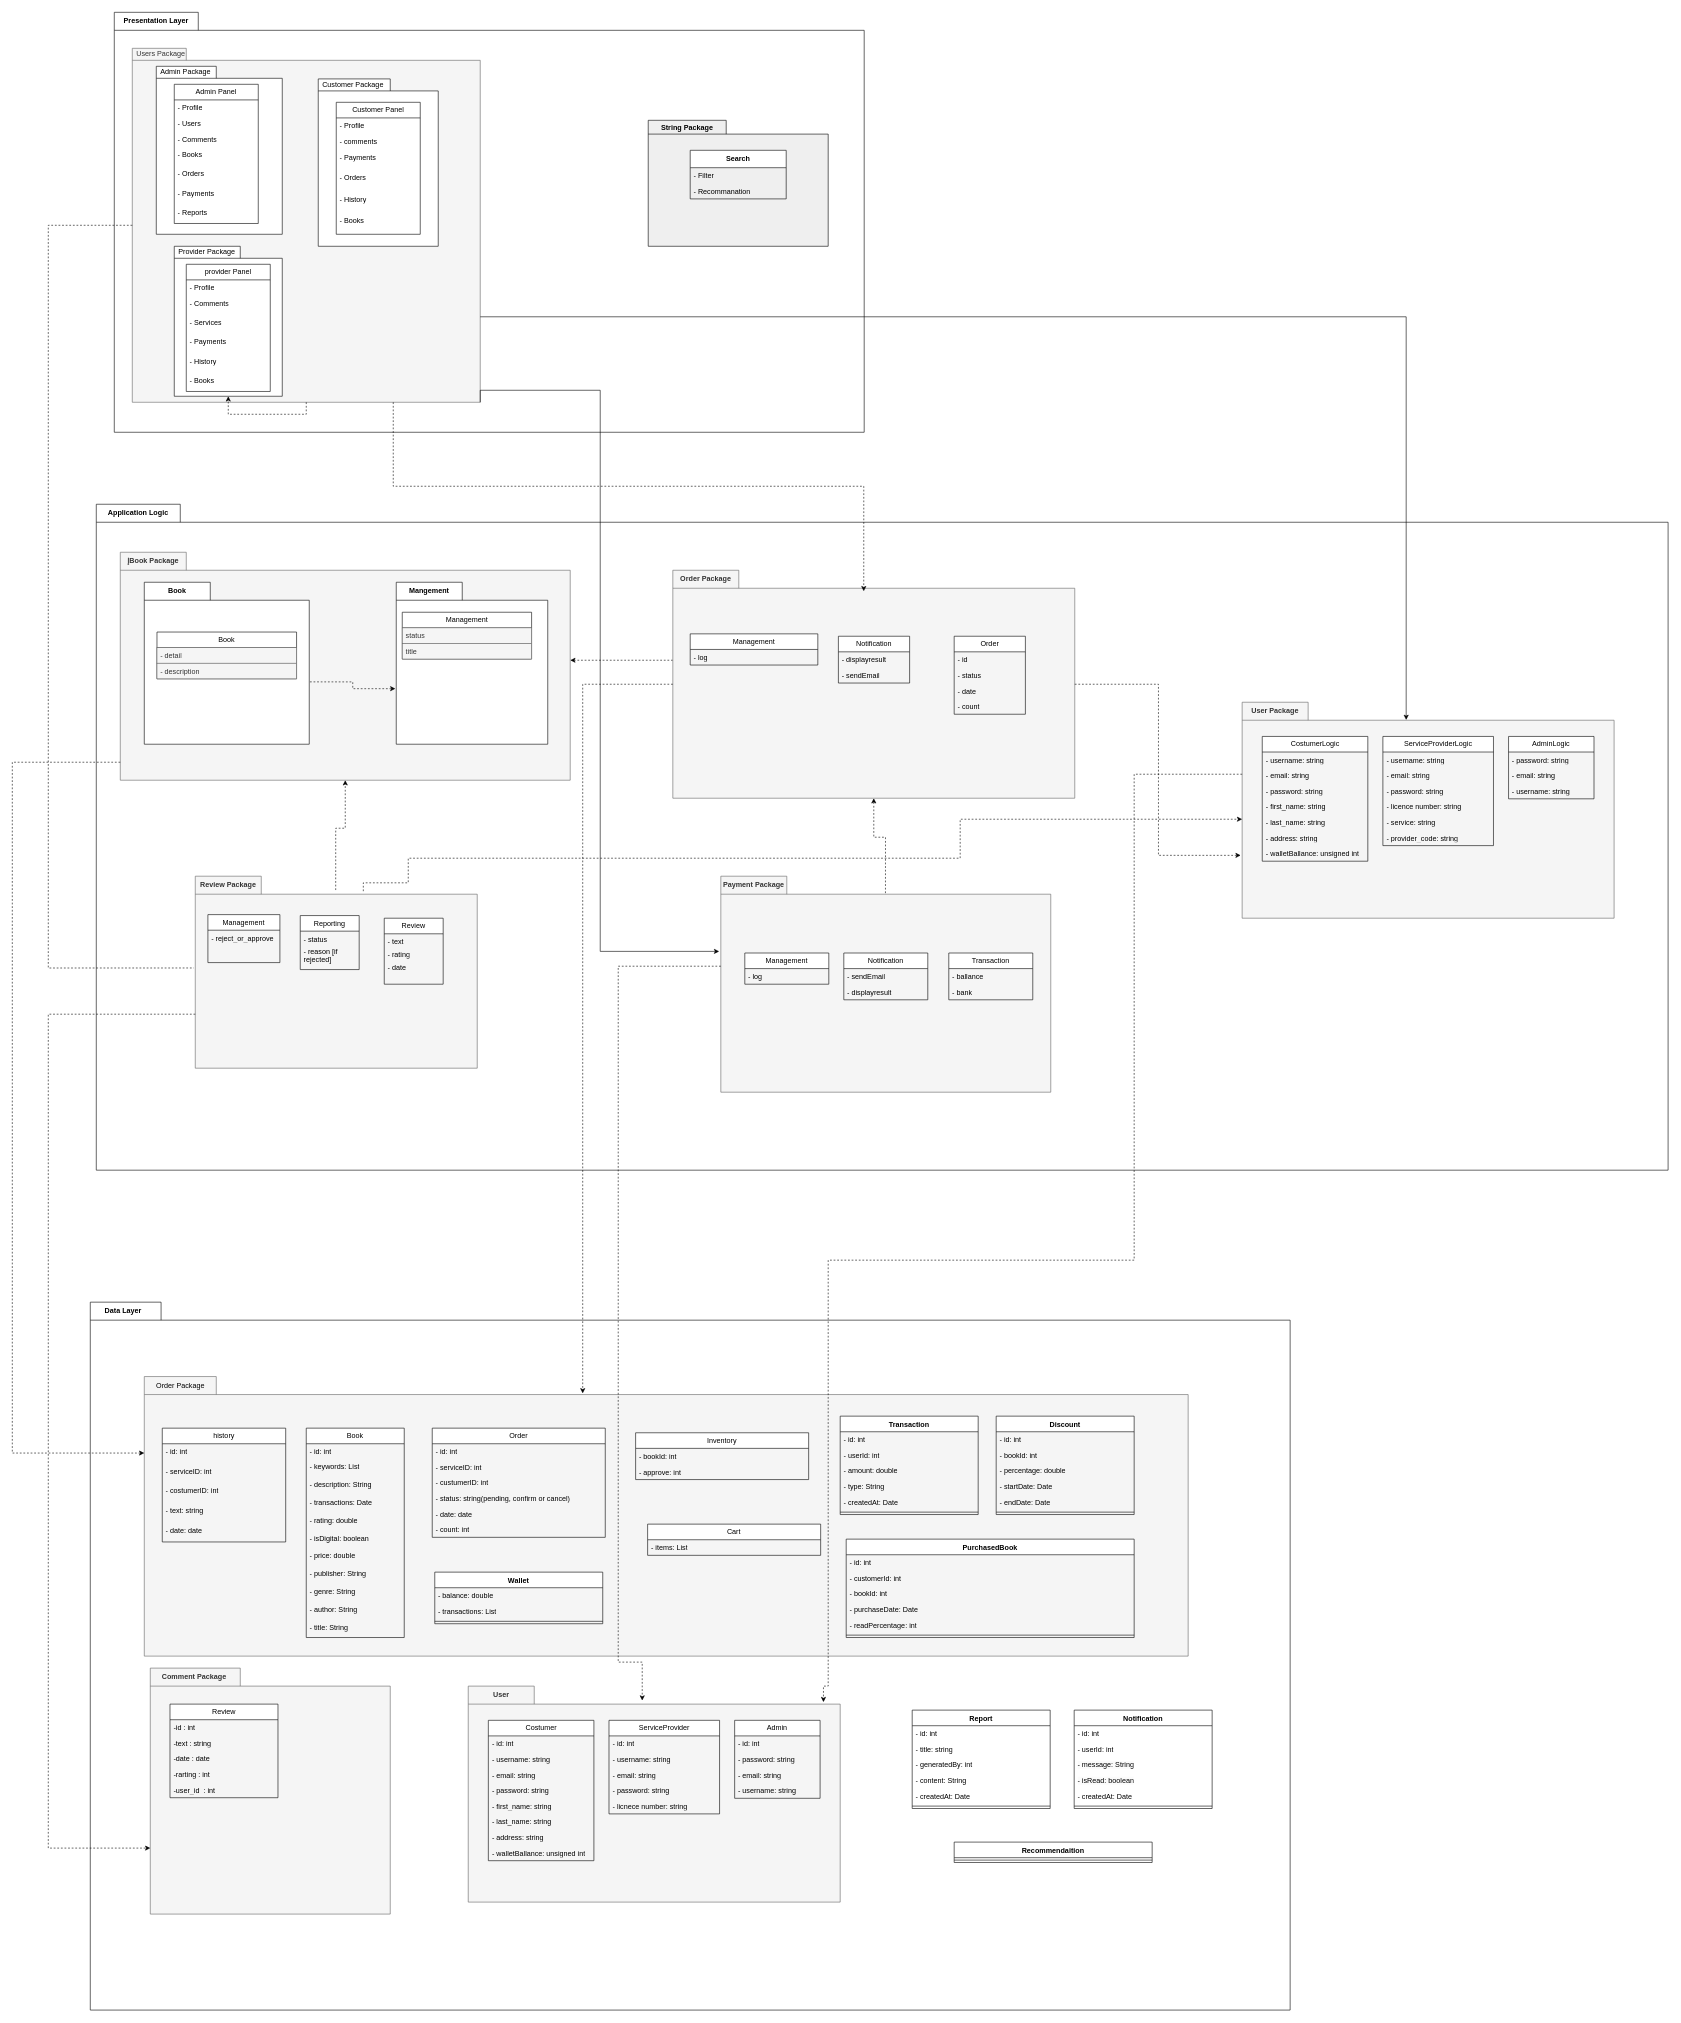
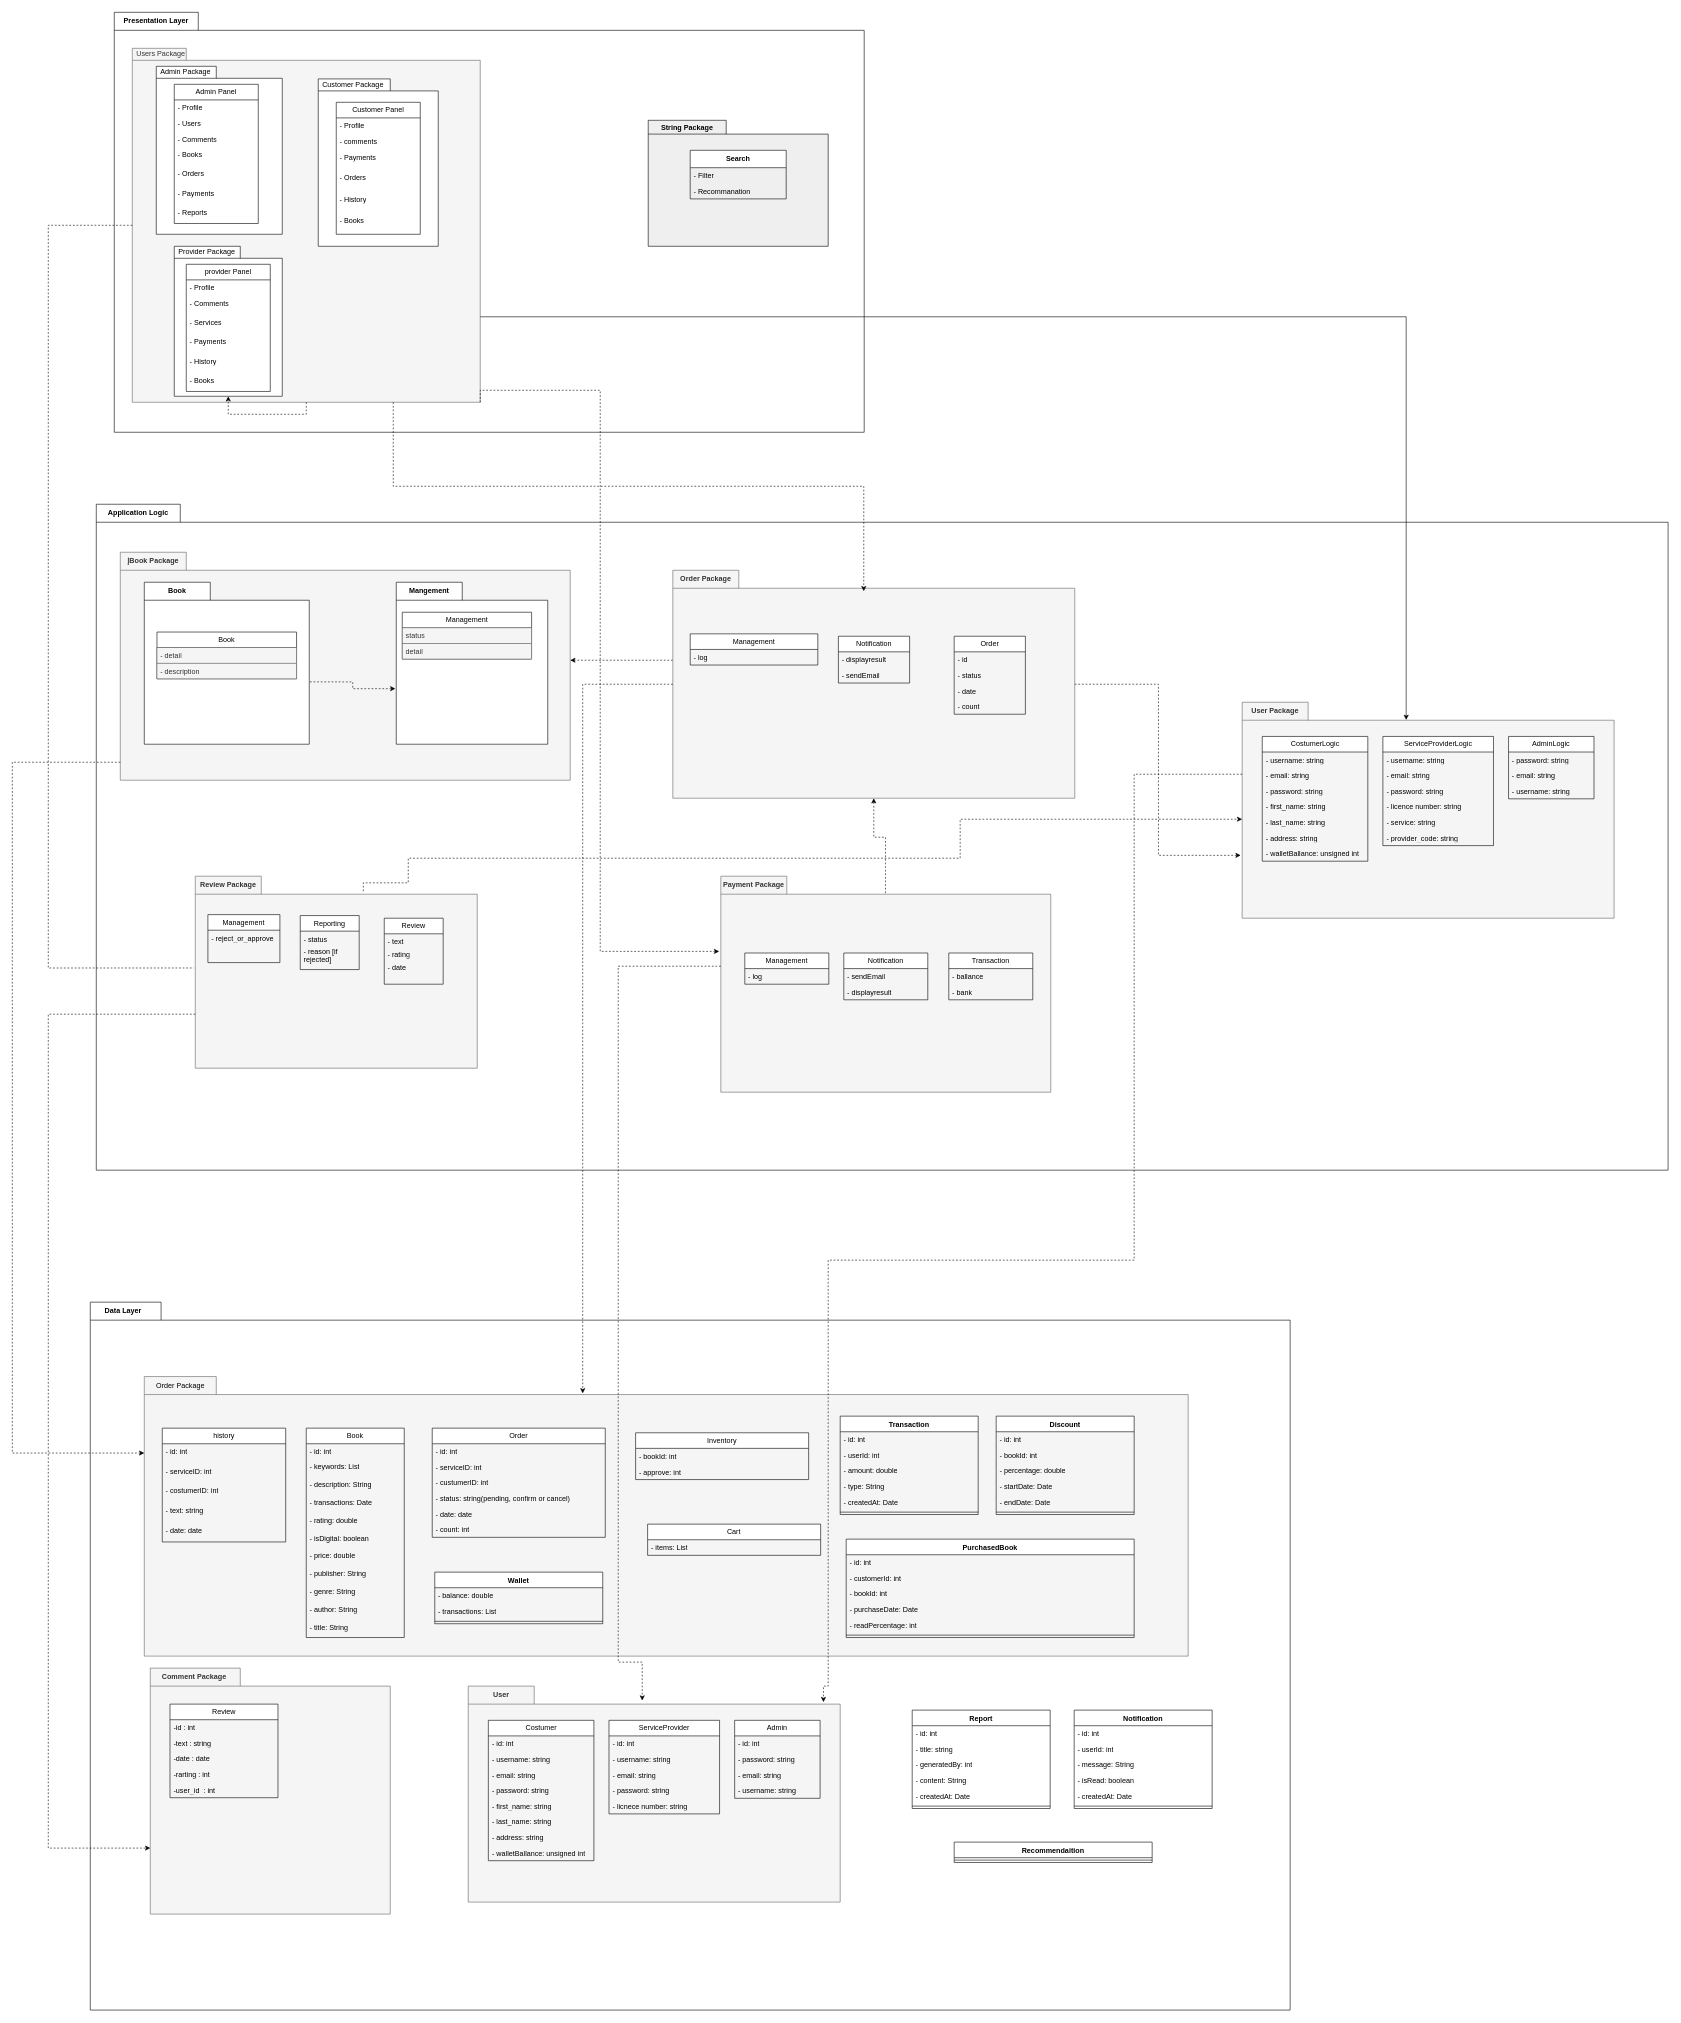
(414, 652) -> (416, 652)
(600, 662) -> (600, 662)
(345, 785) -> none
